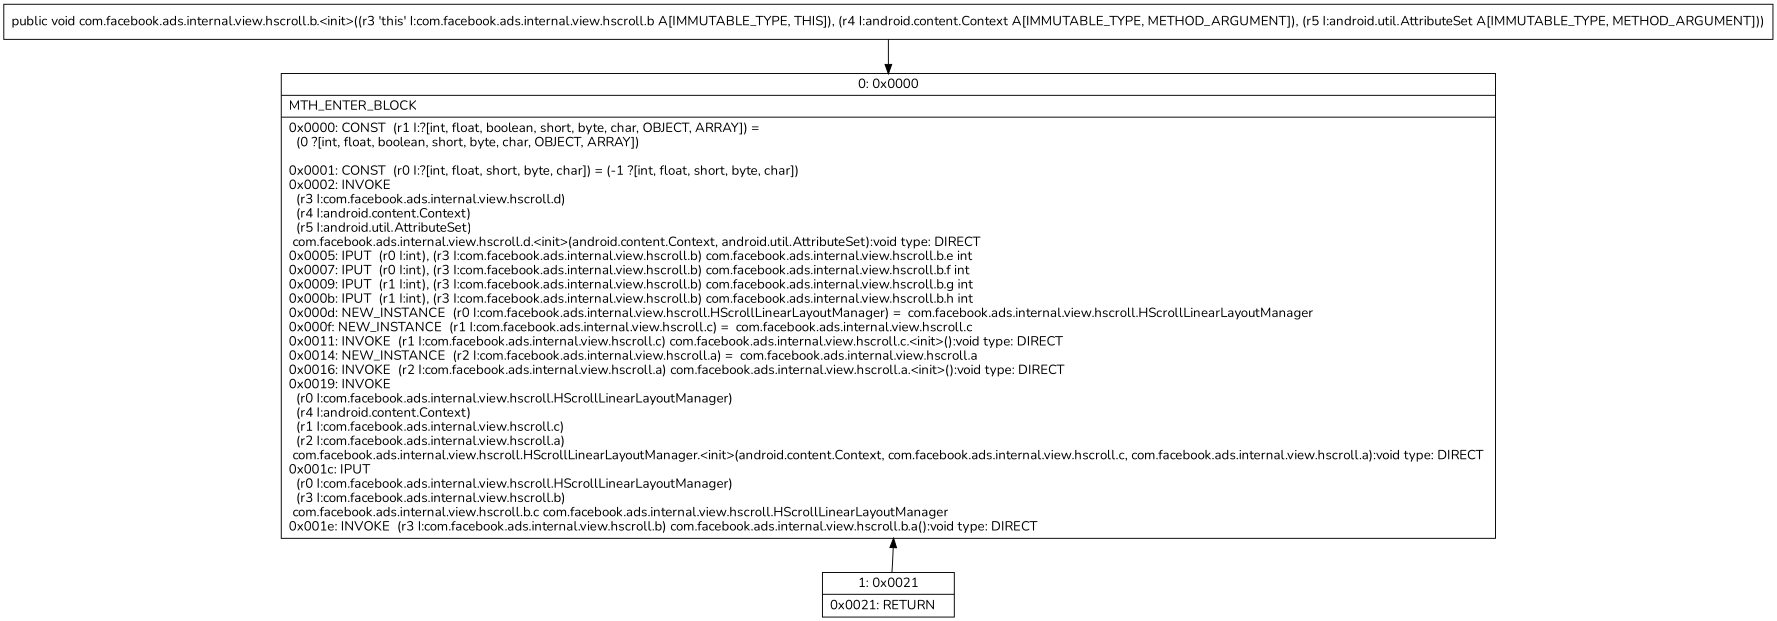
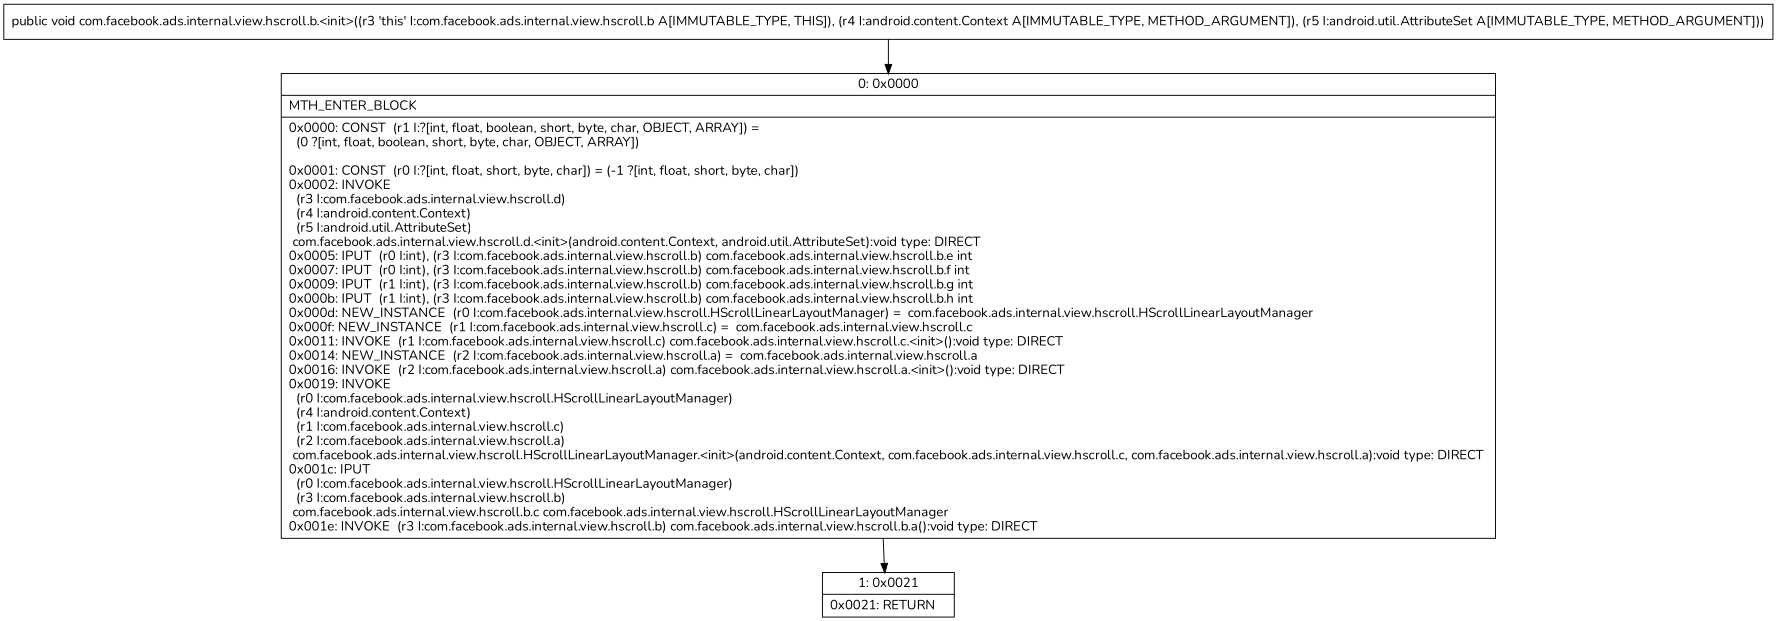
(893, 560) -> (884, 551)
